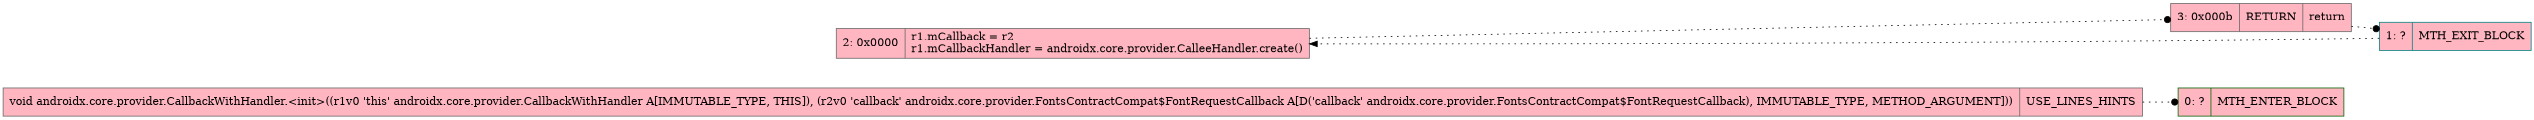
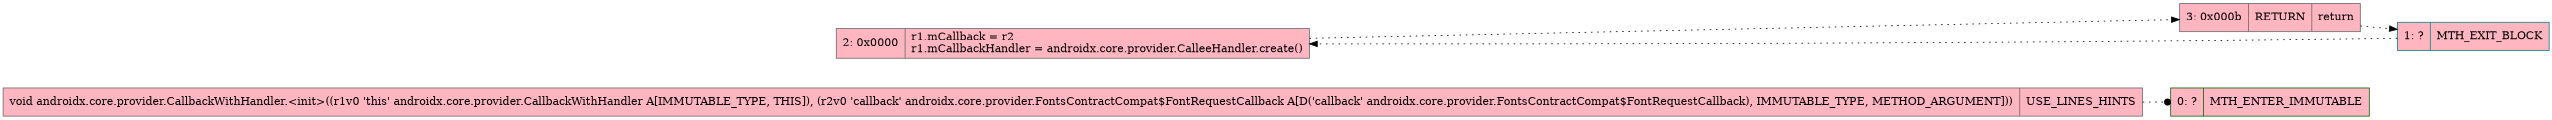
(2362, 27) -> (2375, 27)
(1737, 29) -> (1740, 29)
(2277, 102) -> (2286, 102)
